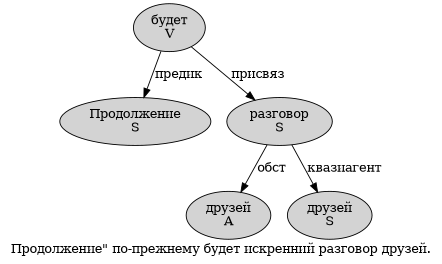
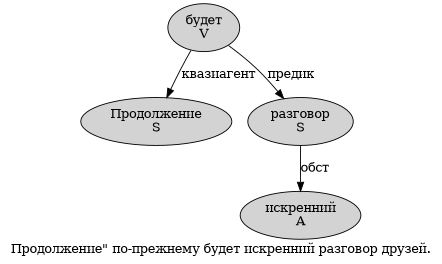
(179, 75) -> (219, 75)
(258, 75) -> (291, 75)
(229, 215) -> (301, 215)
(330, 215) -> none
